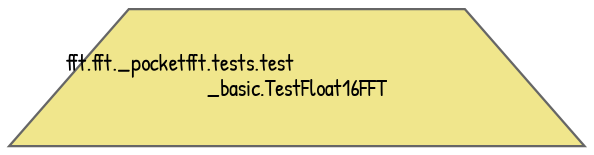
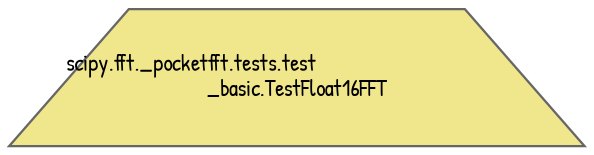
(297, 78) -> (297, 78)
